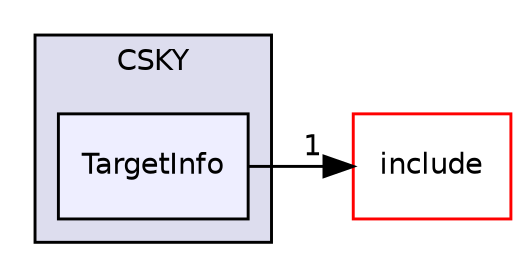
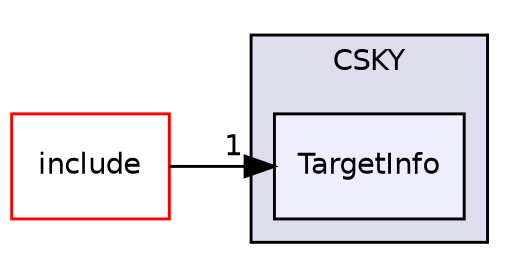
(290, 166) -> (207, 166)
